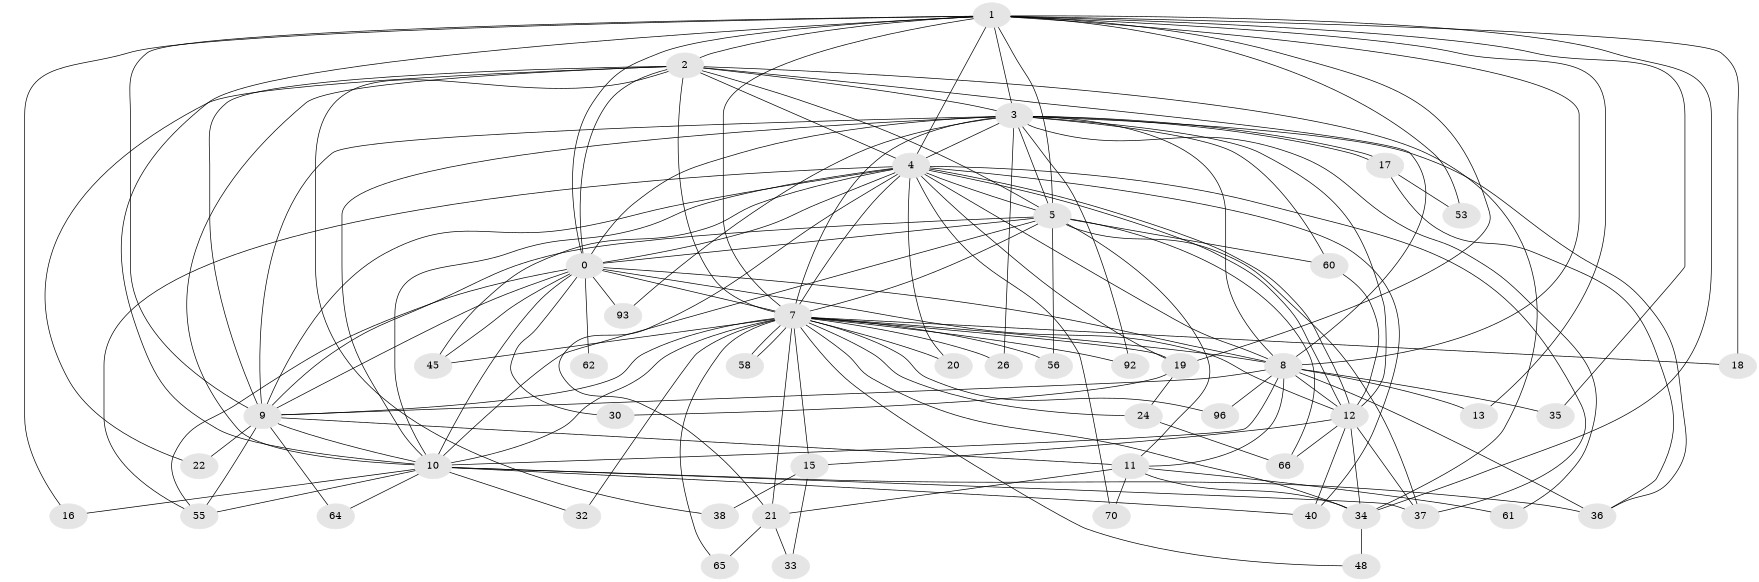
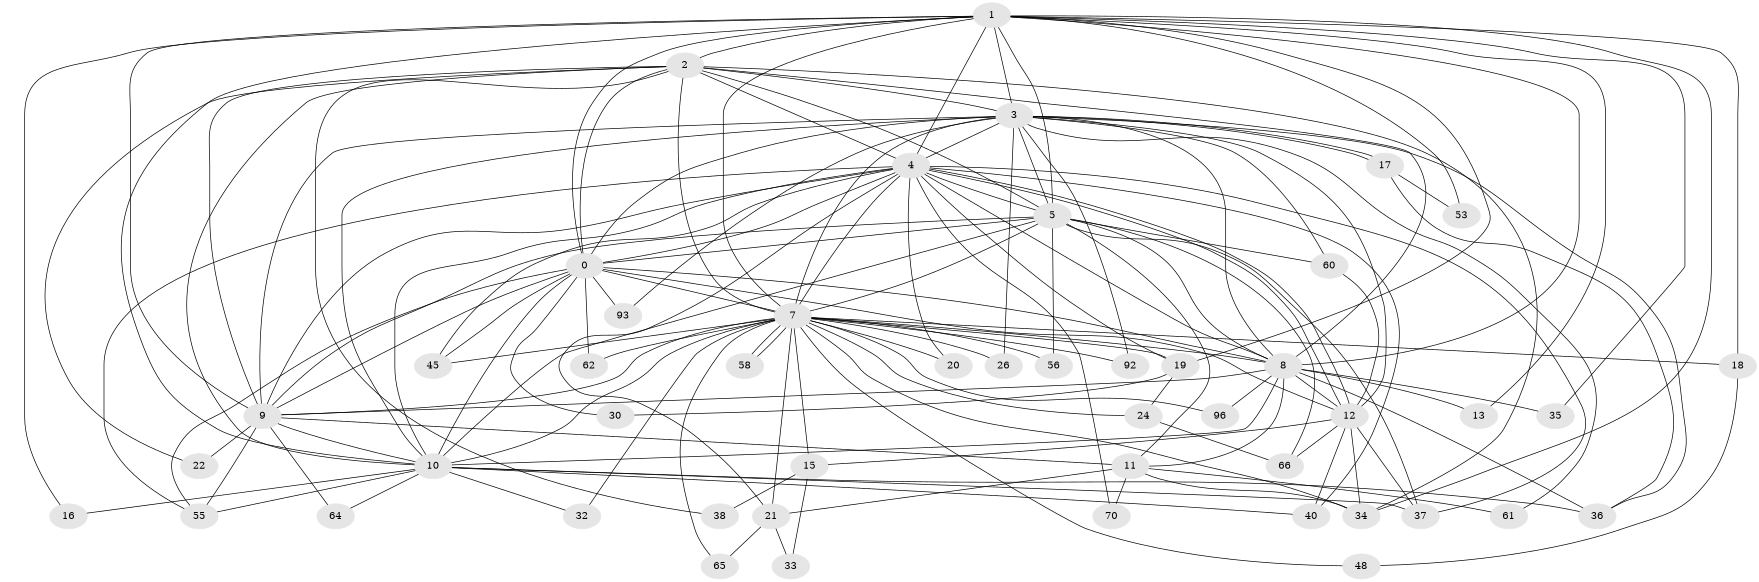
none -> (1179, 276)
none -> (650, 345)
(1361, 541) -> (1604, 534)
